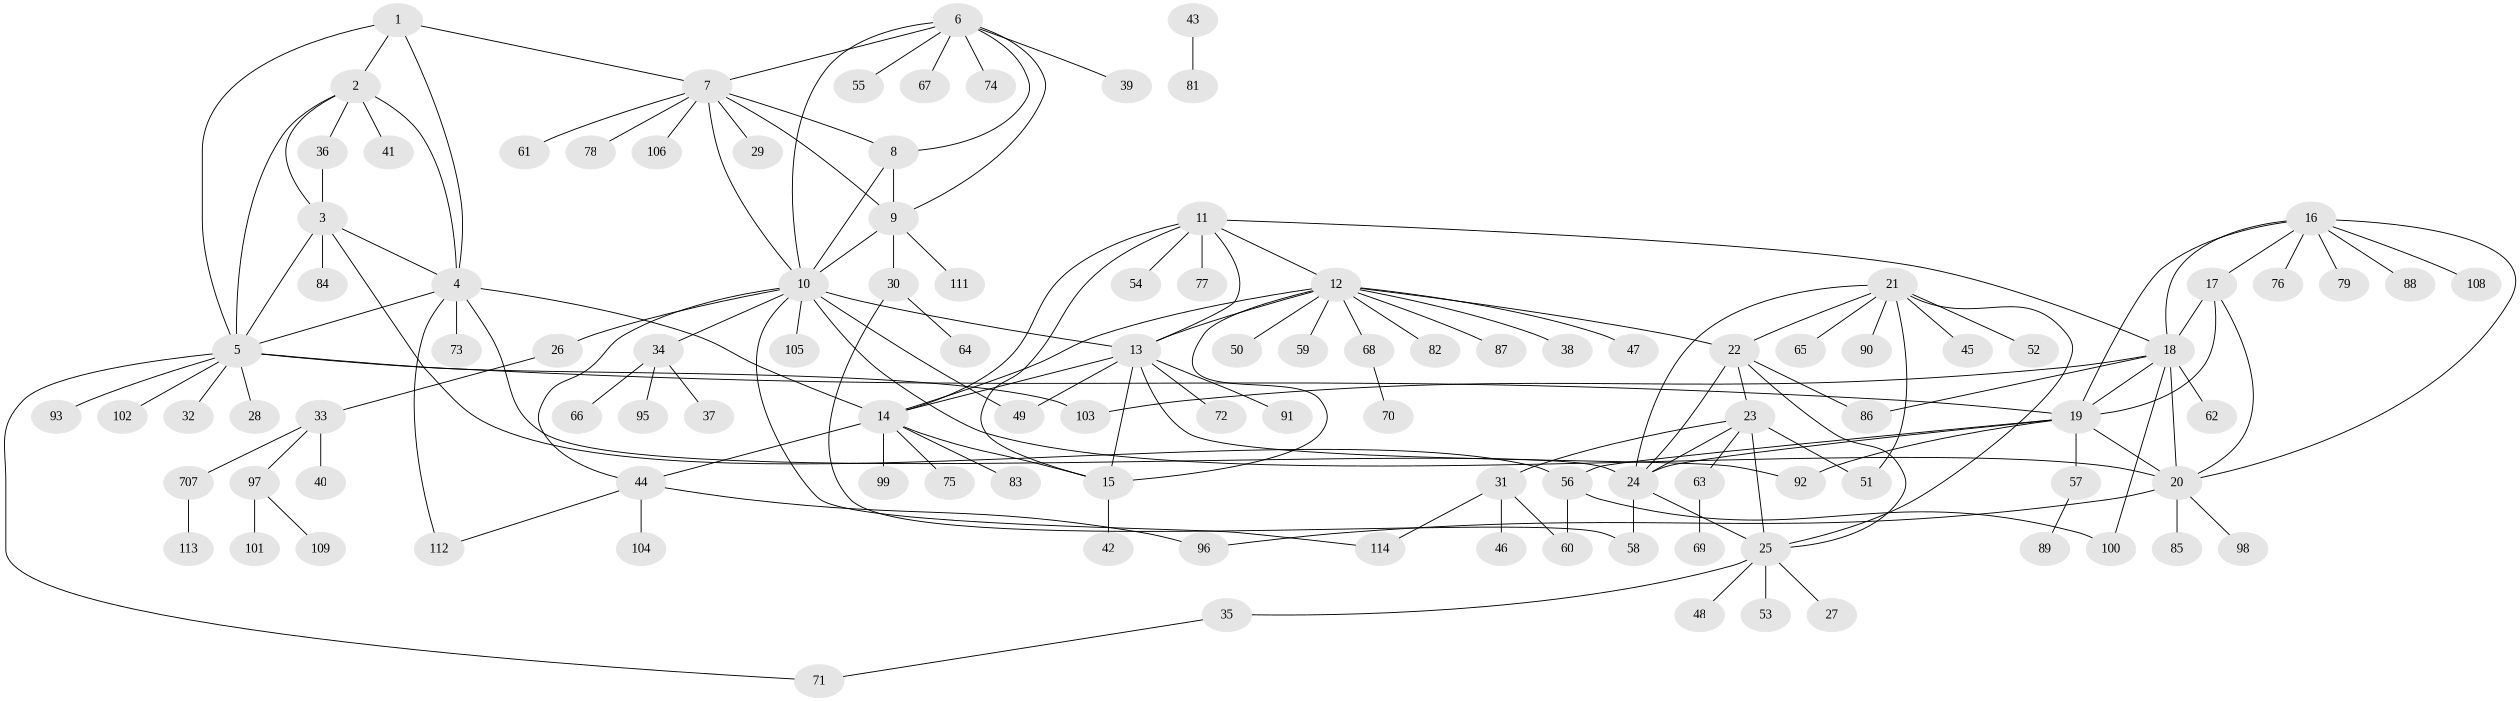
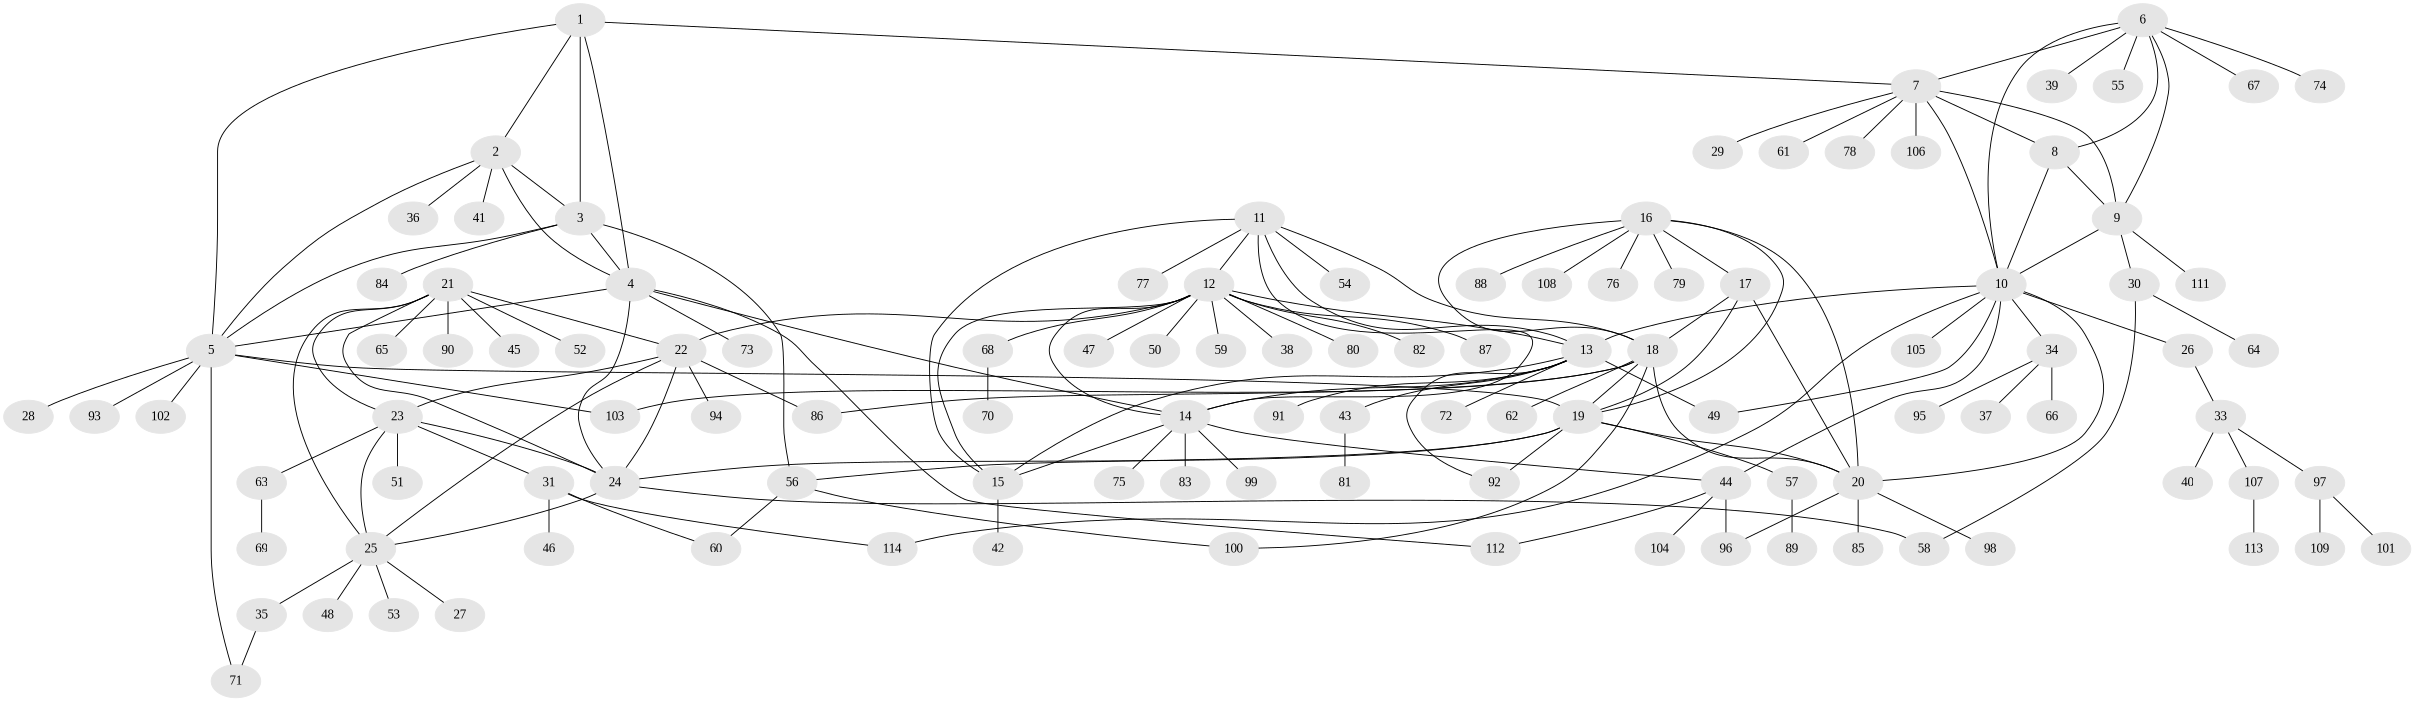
(323, 186) -> (580, 119)
none -> (1353, 351)
none -> (1466, 384)
(1907, 387) -> (327, 325)
(189, 417) -> none
none -> (716, 417)
(189, 483) -> (2254, 483)
